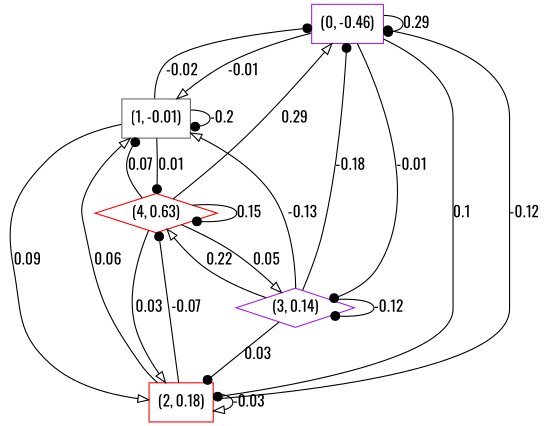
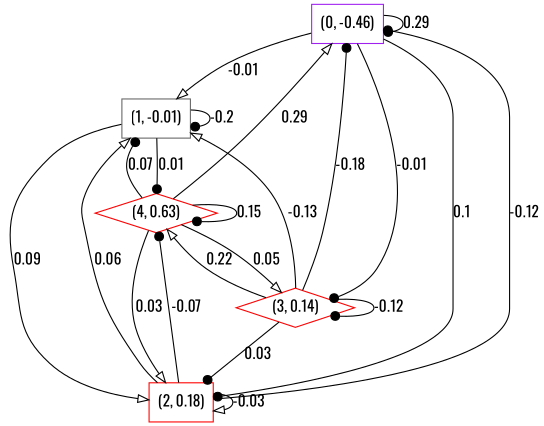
(214, 43) -> none
(295, 308) -> (295, 308)
